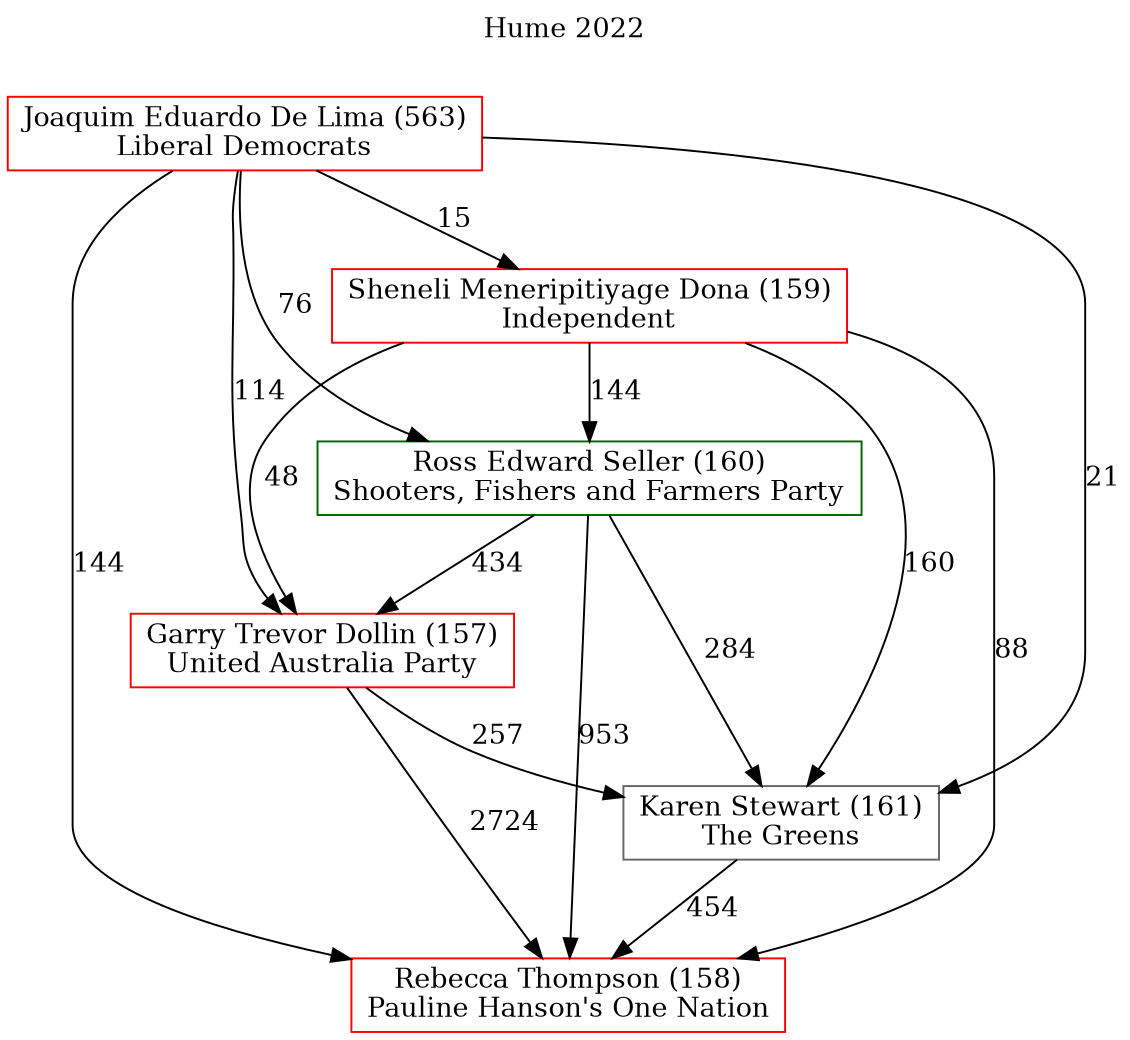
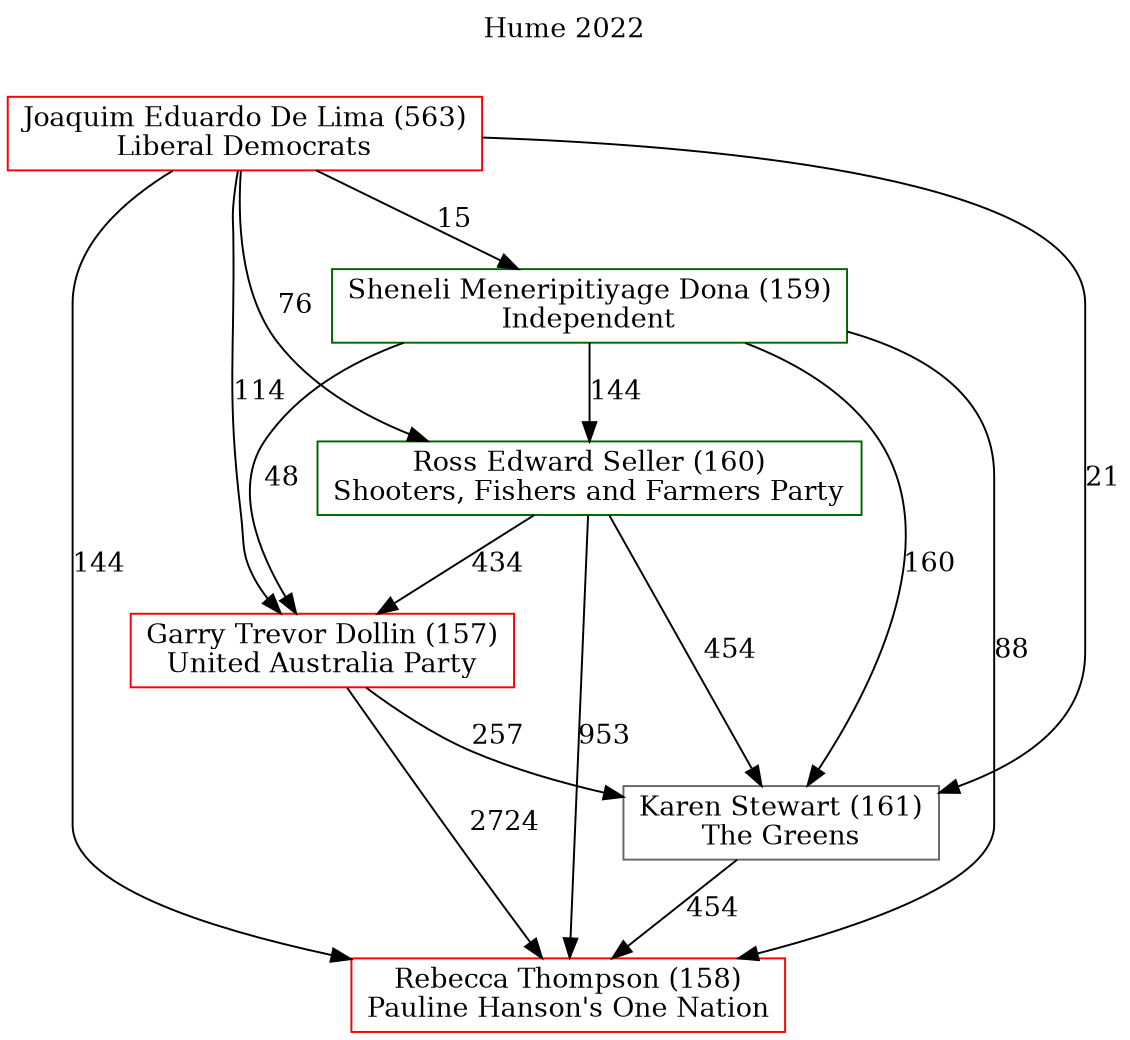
(590, 306) -> (590, 306)
(731, 651) -> (731, 651)
